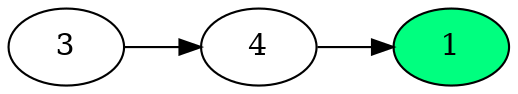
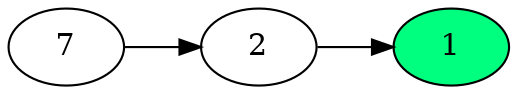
(66, 47) -> (66, 47)
(259, 47) -> (259, 47)
